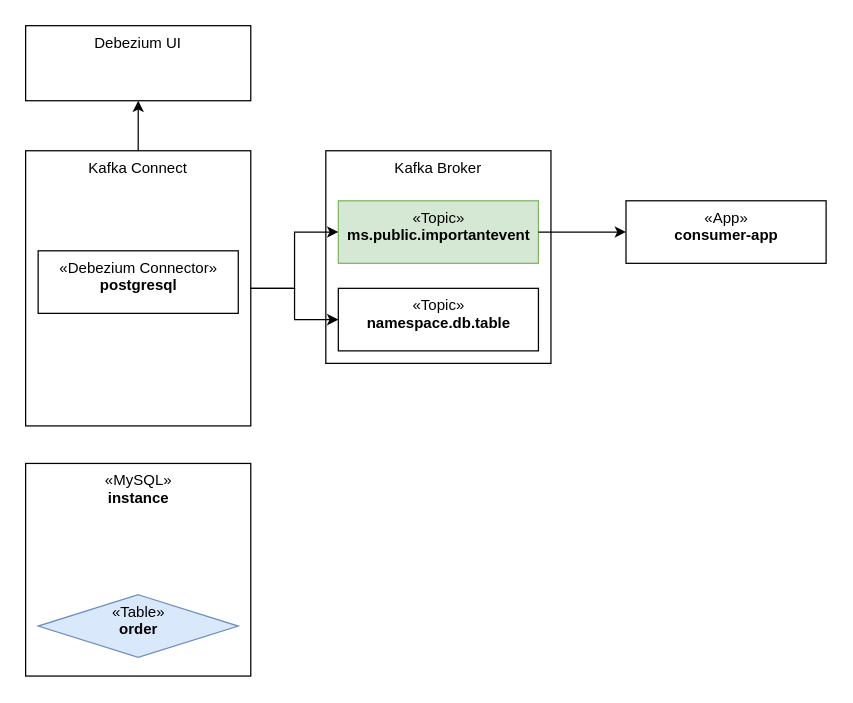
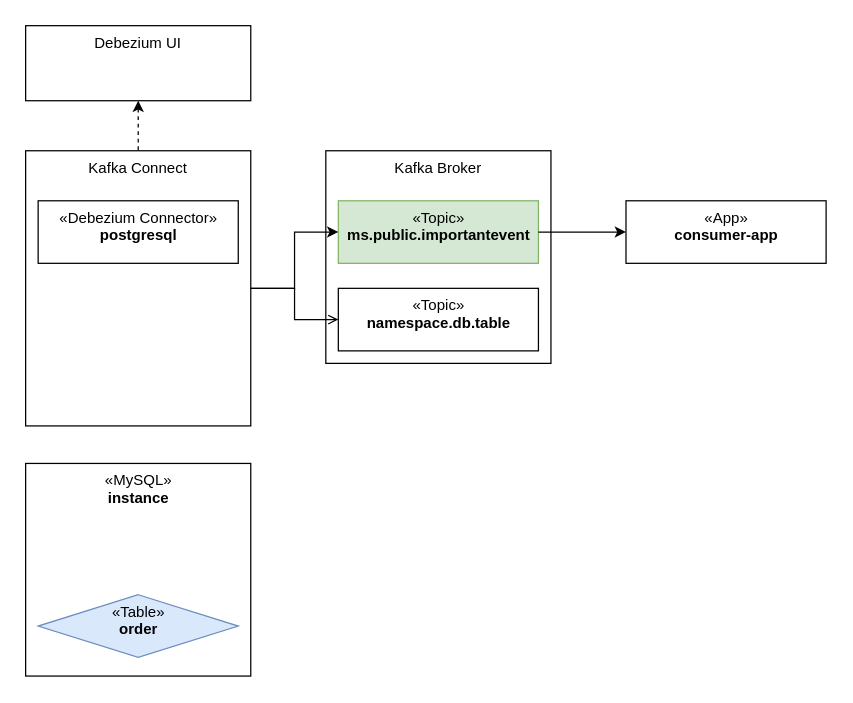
(138, 129) -> (138, 129)
(138, 282) -> (138, 232)
(328, 319) -> (330, 319)
